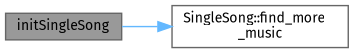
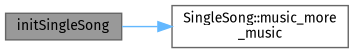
(260, 27) -> (260, 27)
